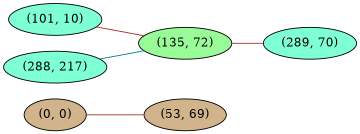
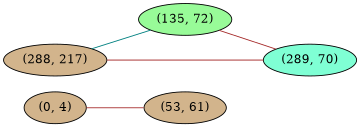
(55, 19) -> none
none -> (185, 60)
(55, 67) -> (55, 60)
(55, 115) -> (55, 108)
(185, 115) -> (185, 108)
